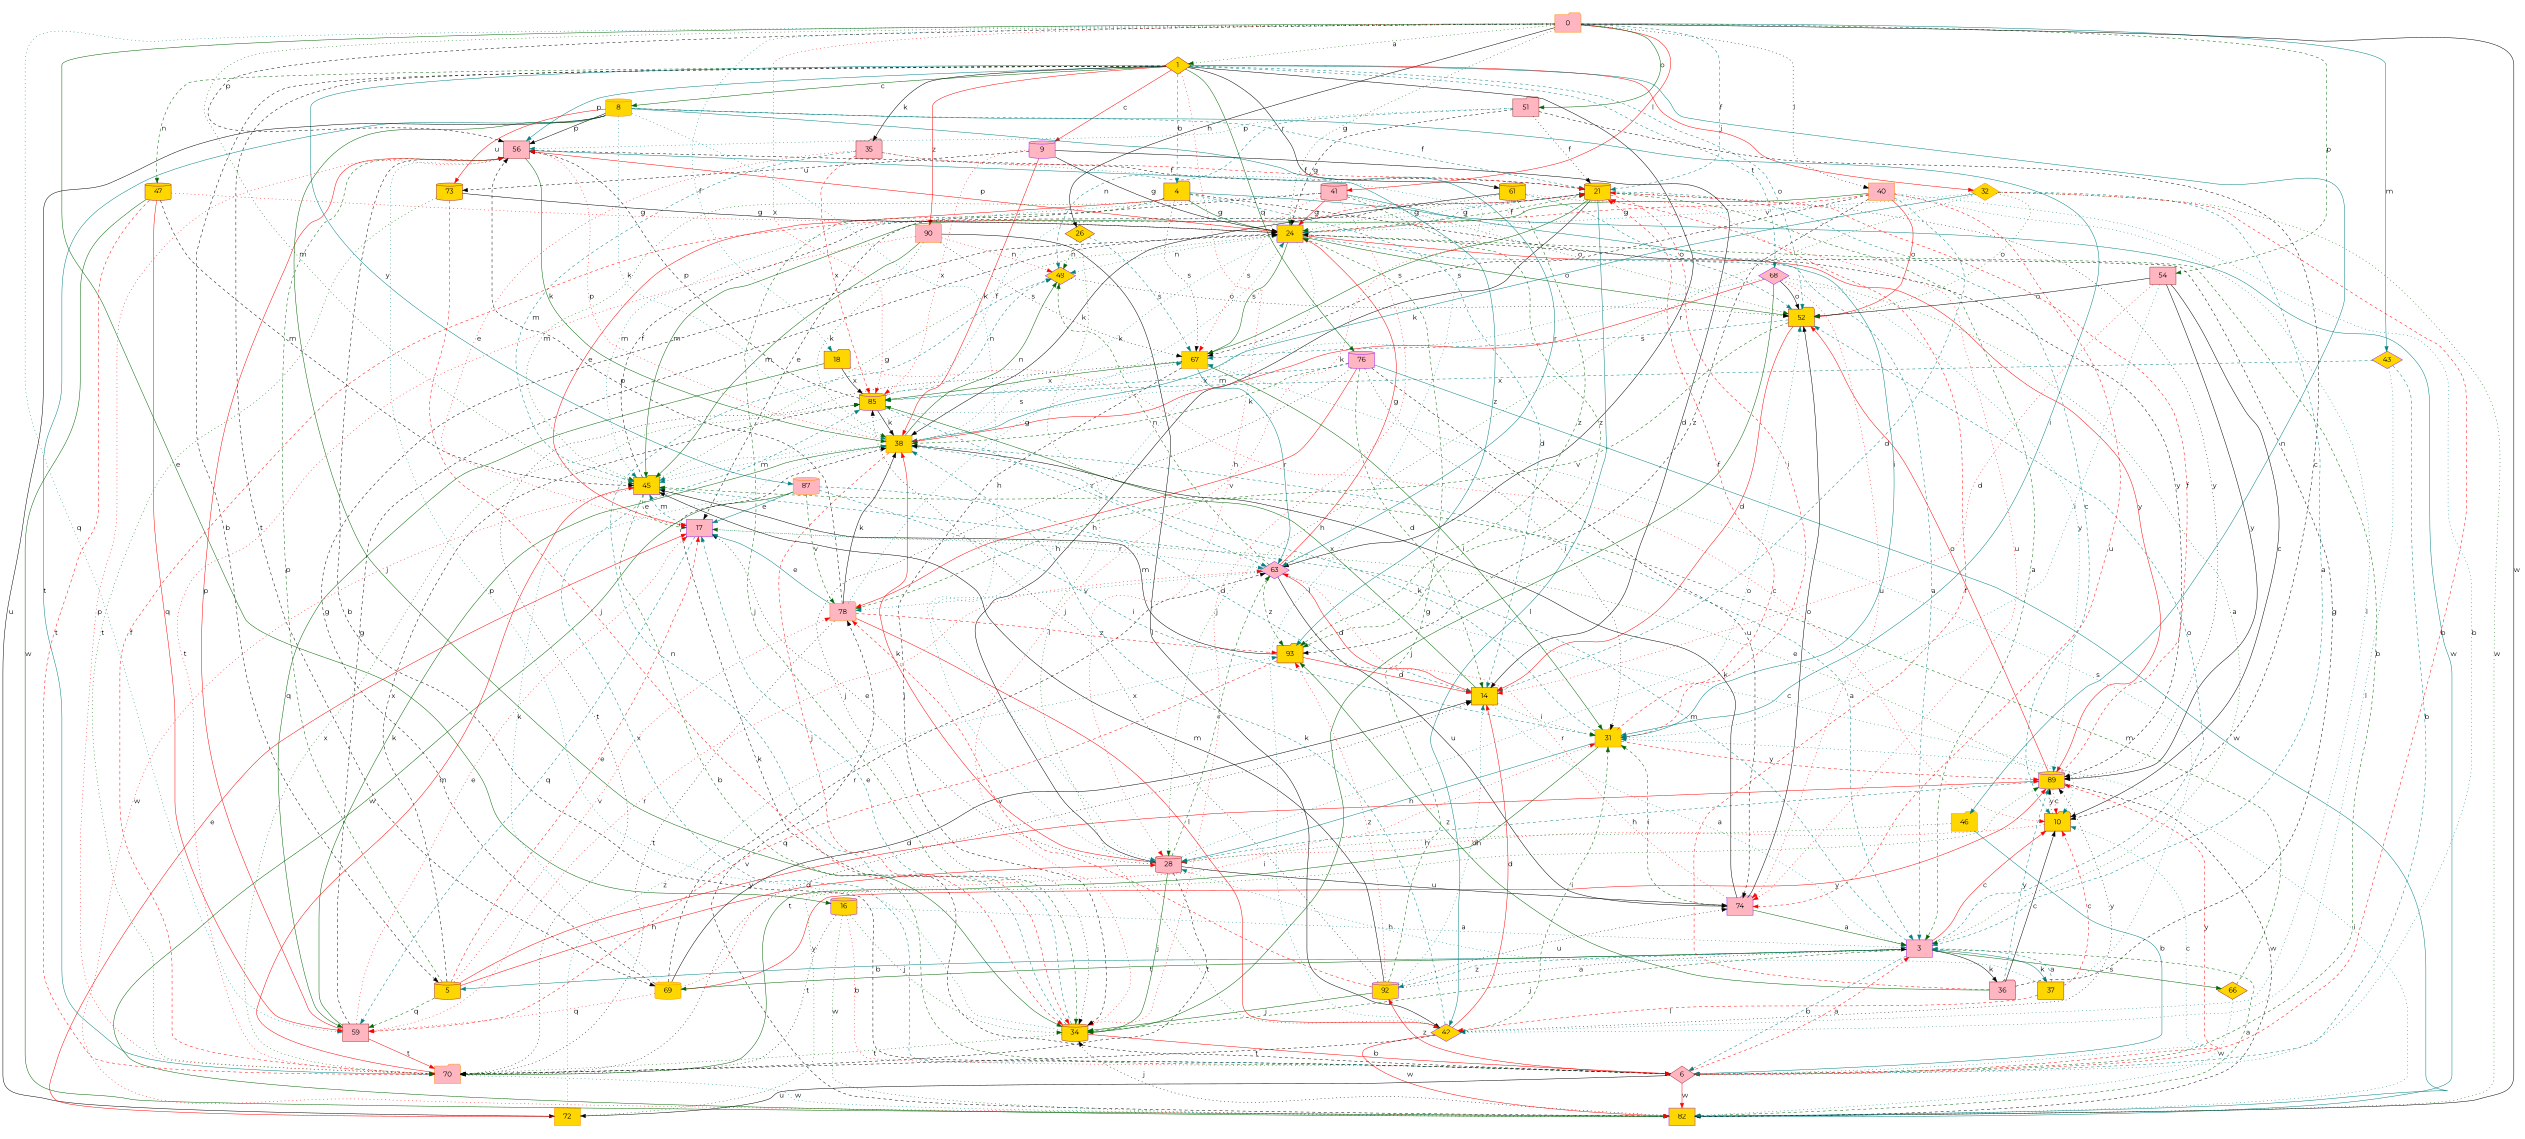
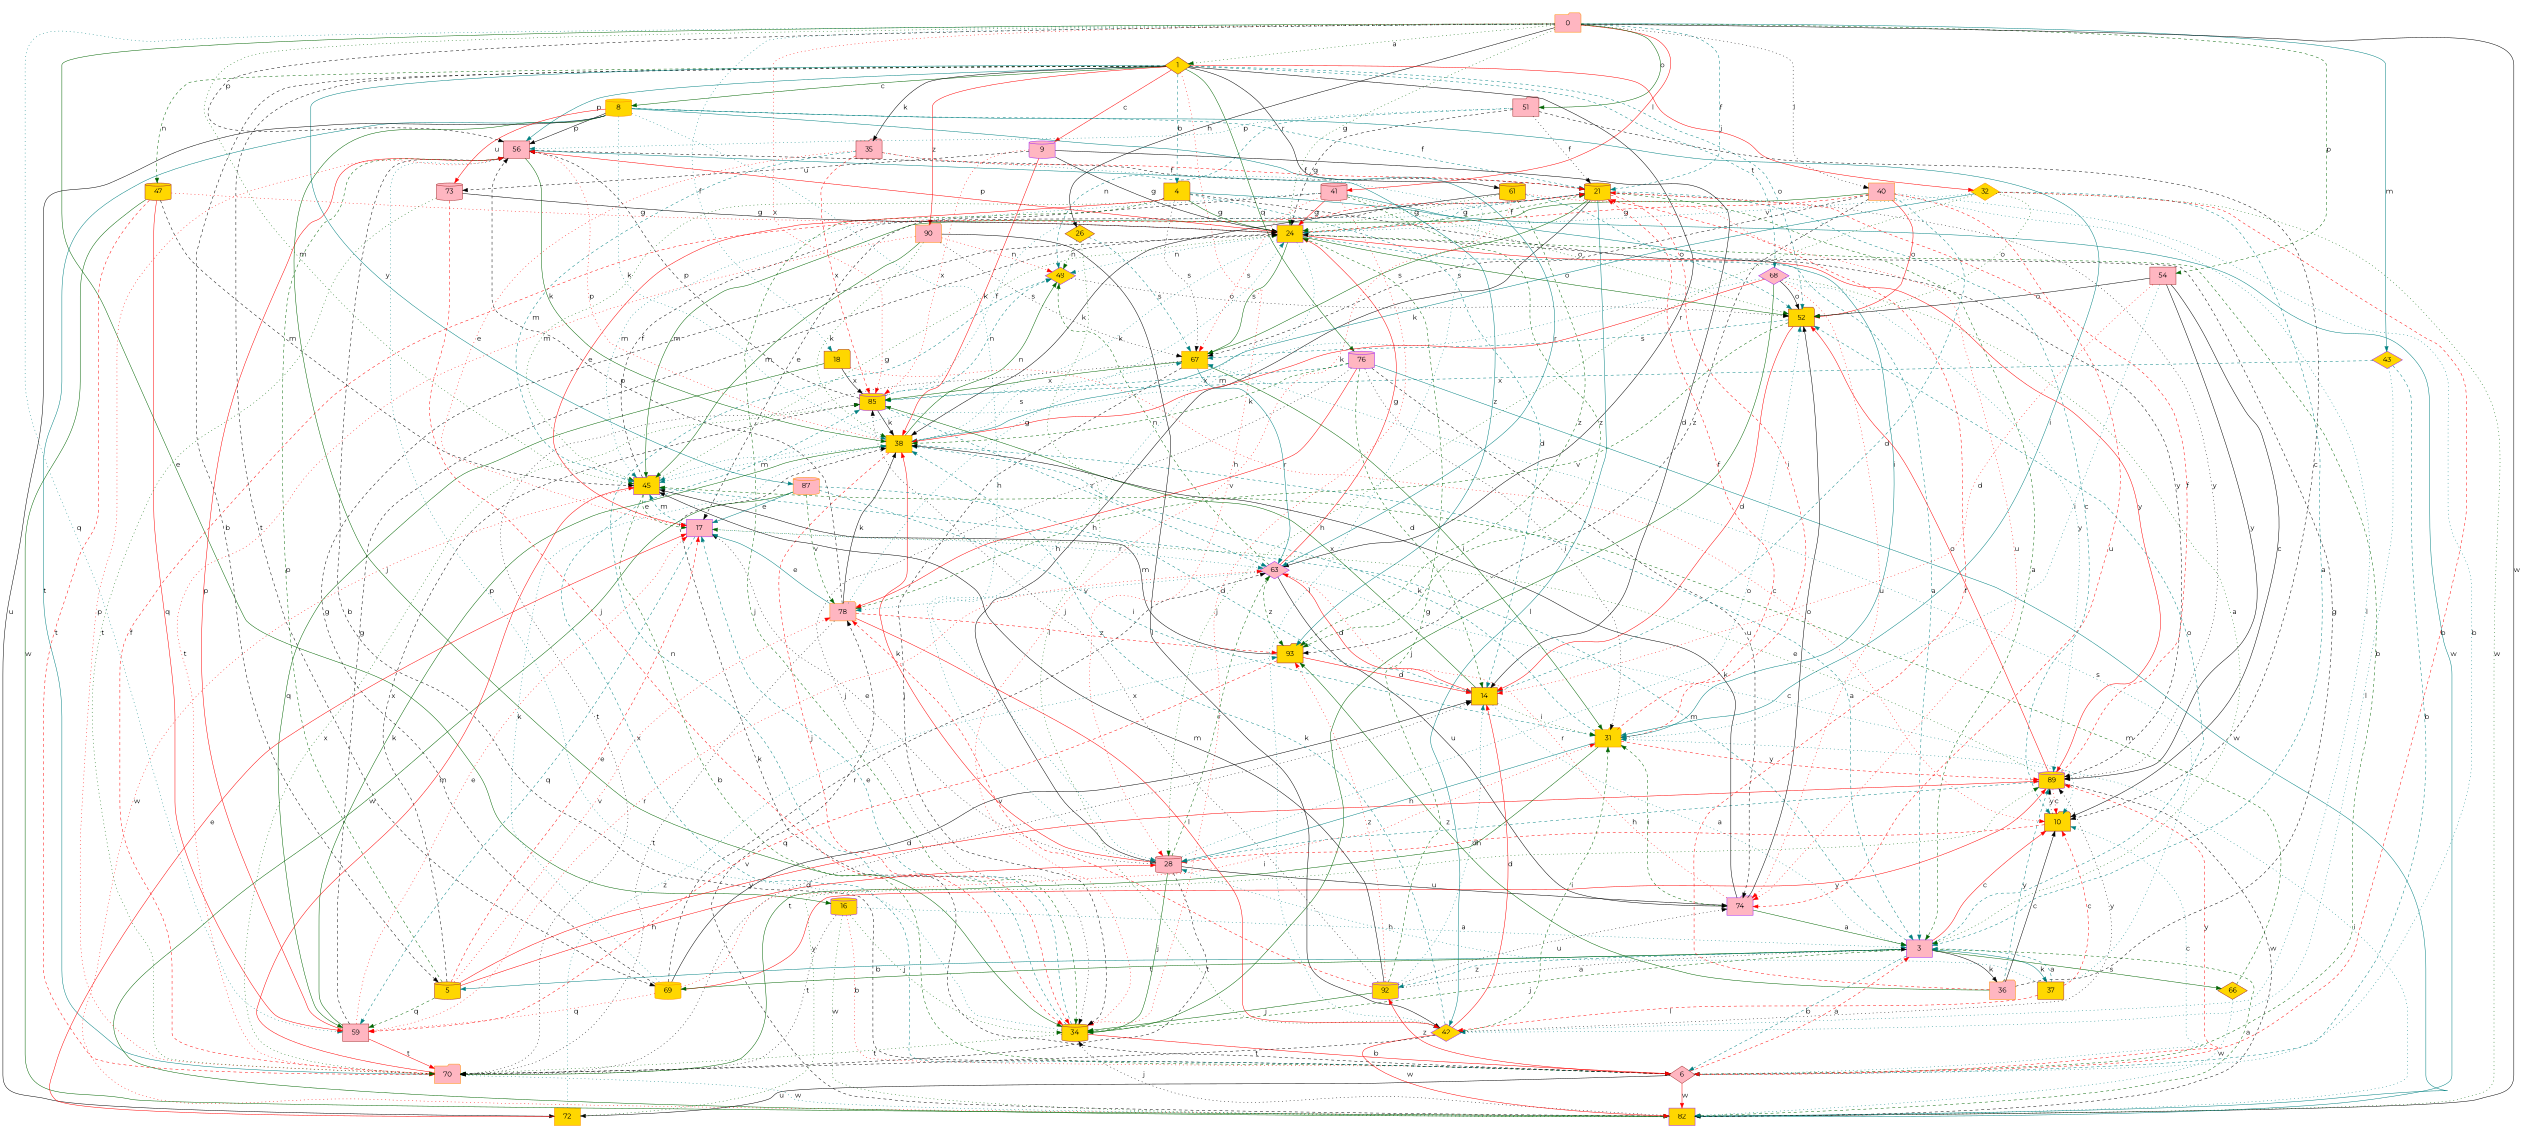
(449, 192) -> (449, 192)
(1964, 822) -> none
(1765, 835) -> (1615, 833)
(2002, 991) -> (2002, 991)
